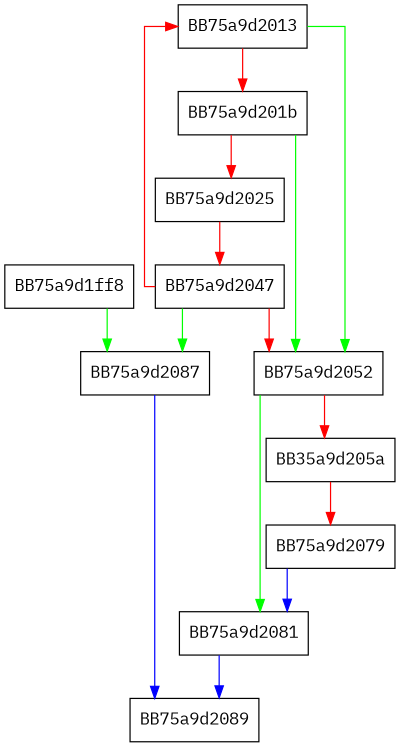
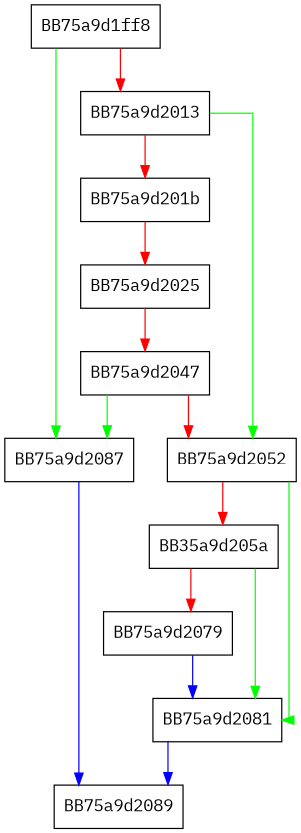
(144, 151) -> (120, 64)
(296, 237) -> none
none -> (255, 627)
